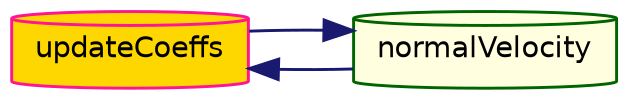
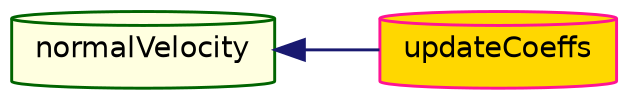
(316, 70) -> none
